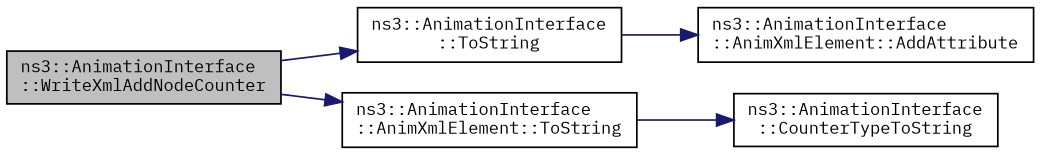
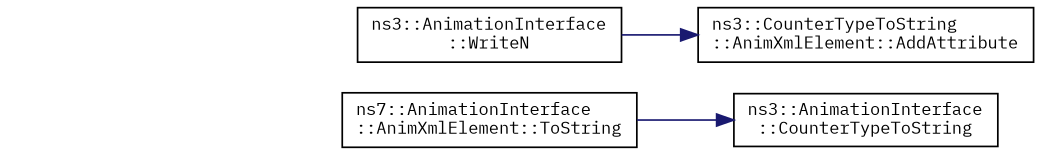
(490, 35) -> (490, 35)
(866, 35) -> (866, 35)
(144, 77) -> none
(490, 120) -> (490, 120)
